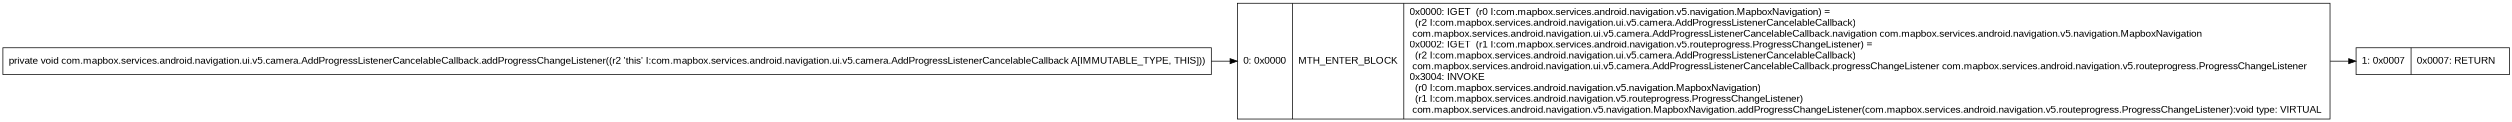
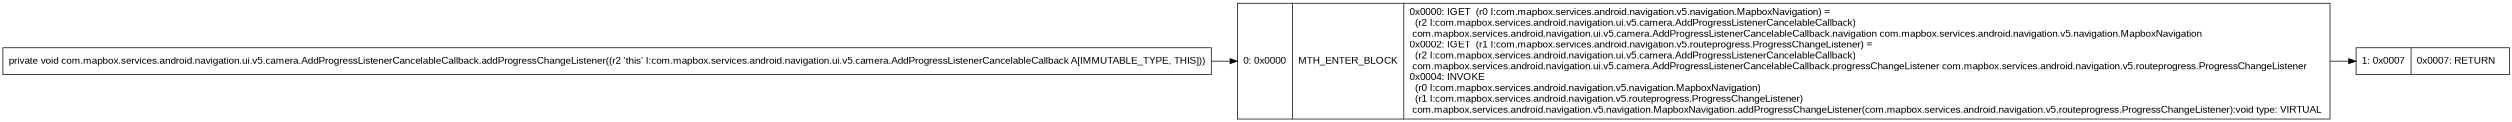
(1450, 77) -> (1450, 77)
